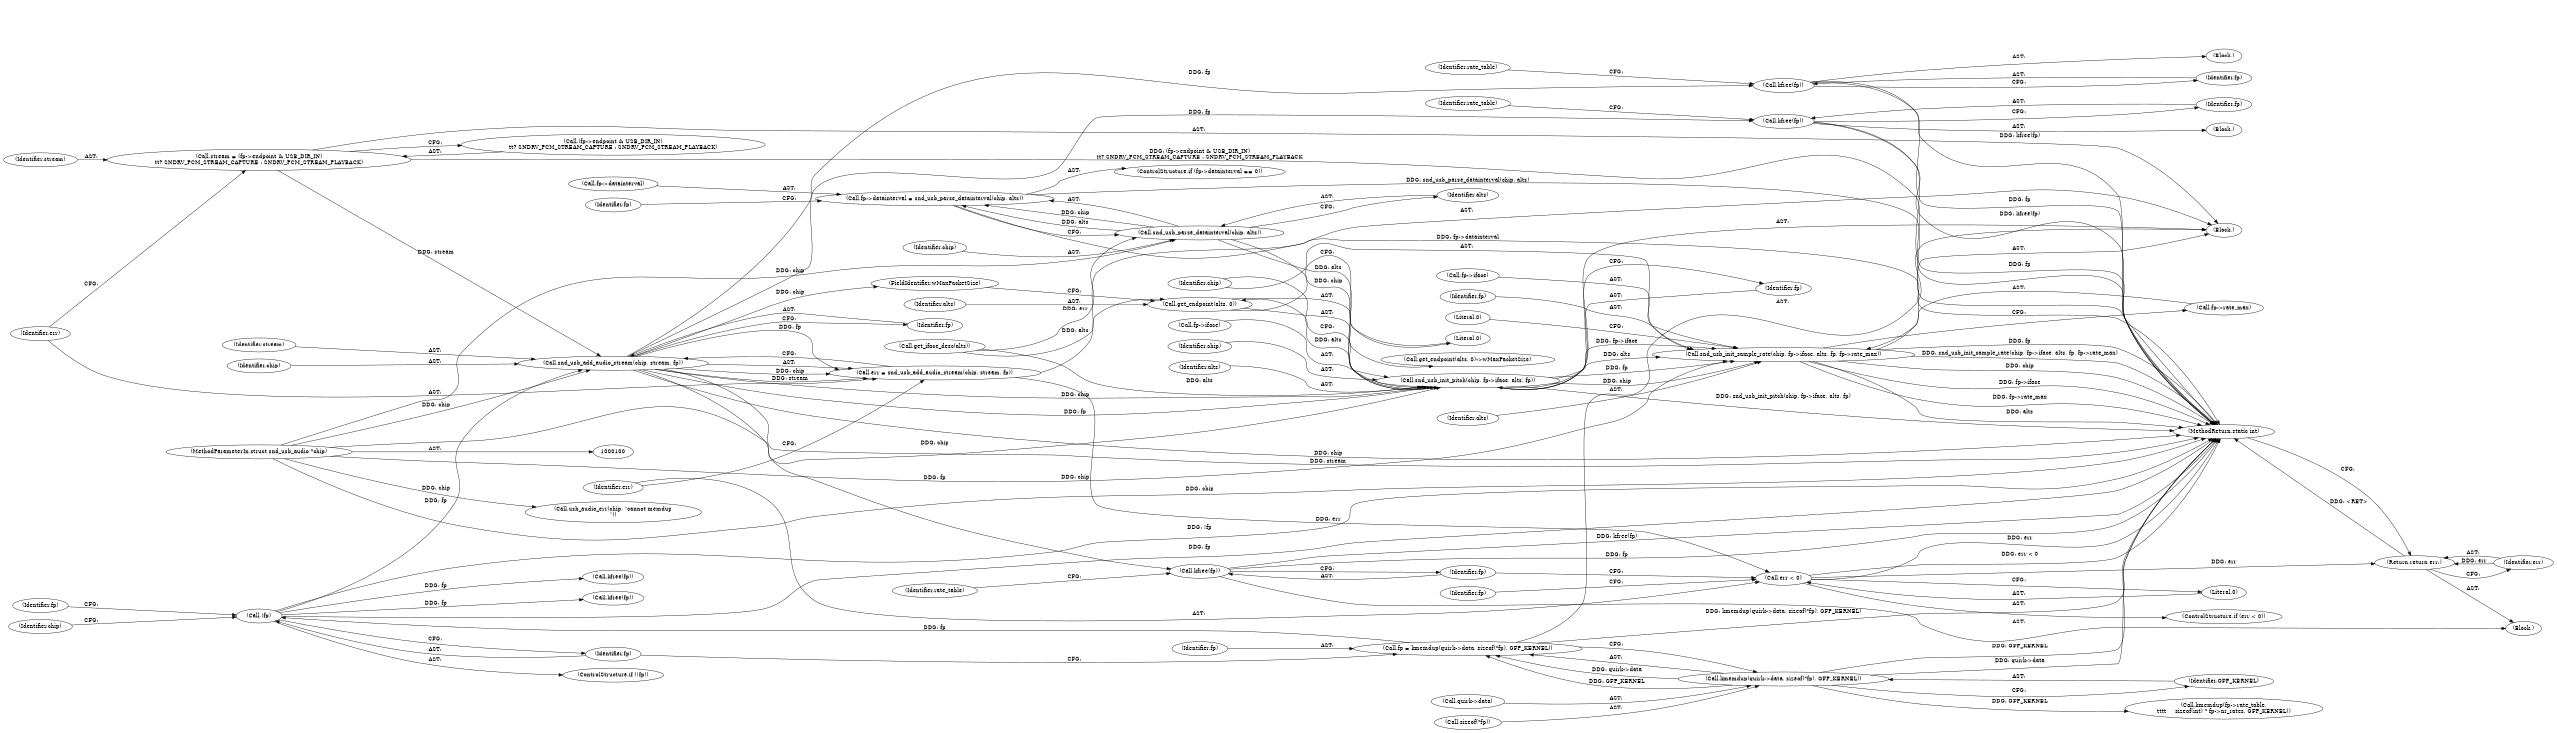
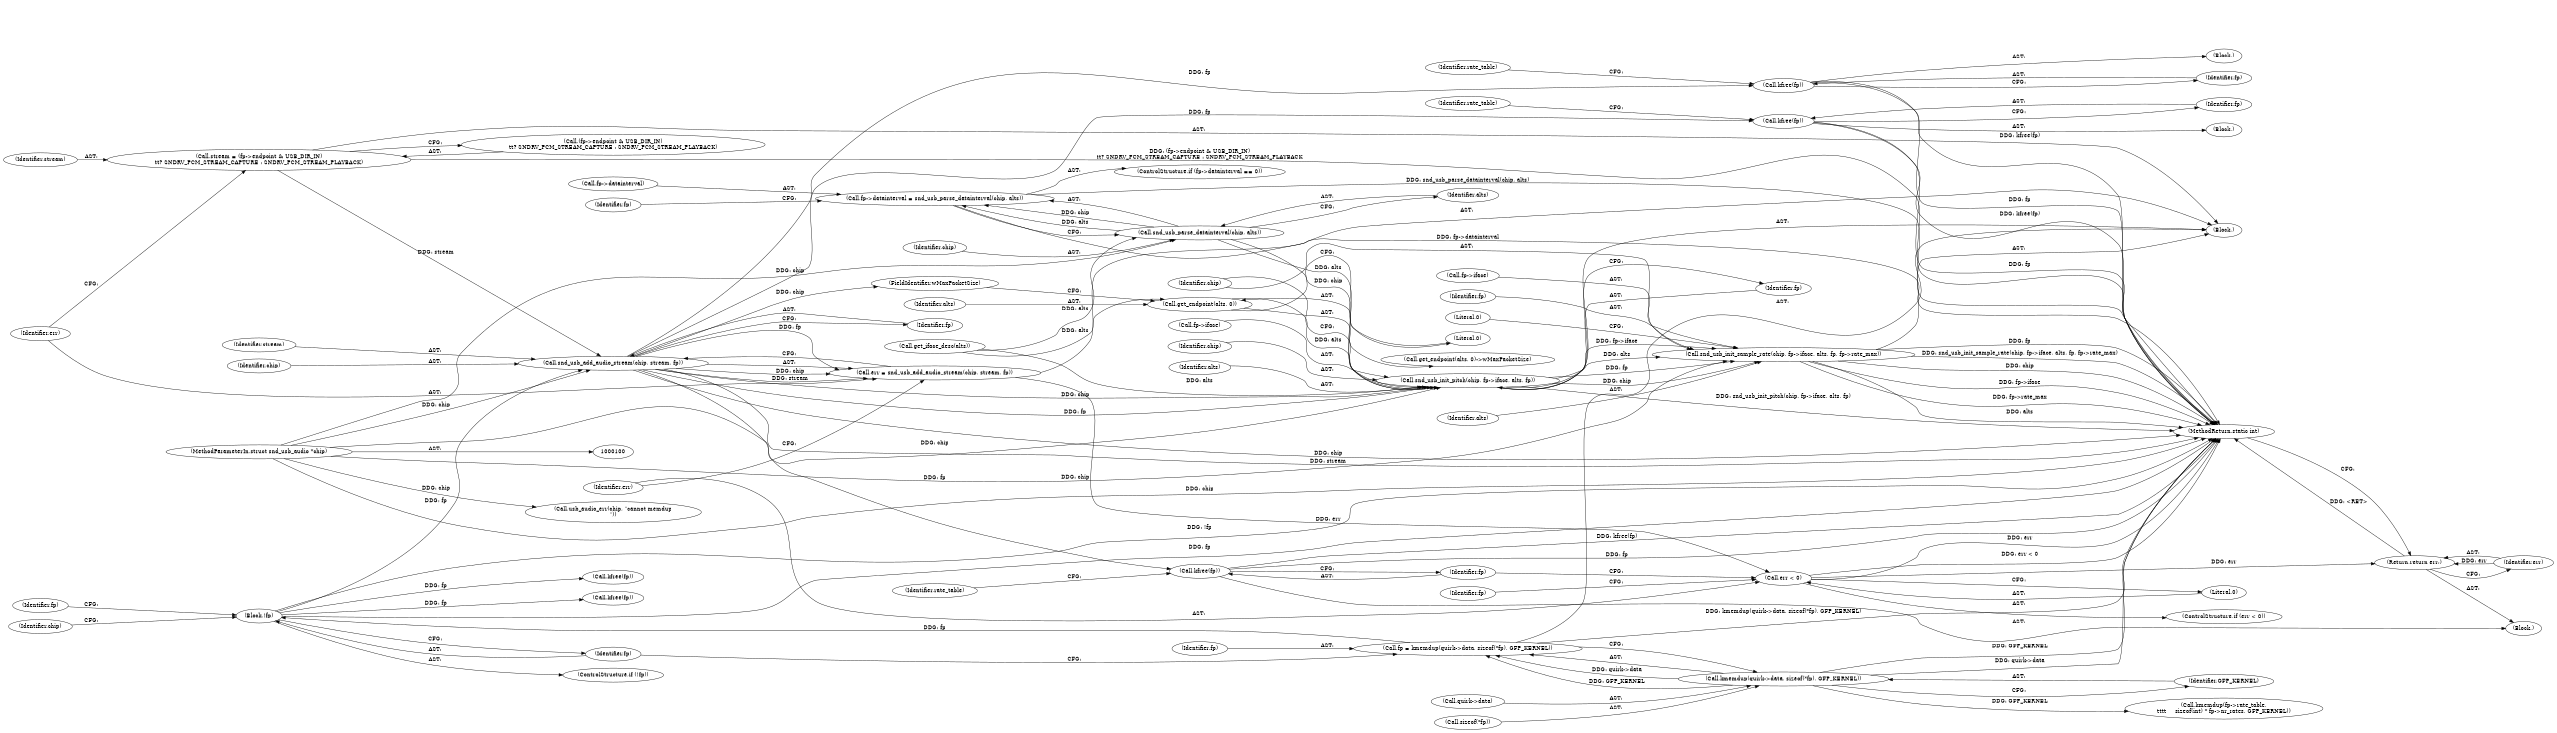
(2224, 308) -> none
(1075, 309) -> (1075, 309)
(259, 616) -> (259, 616)
